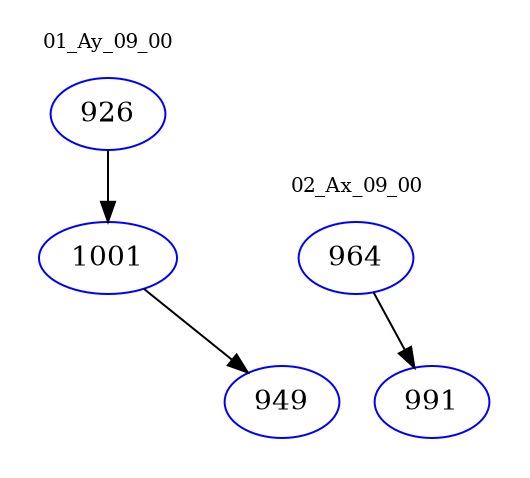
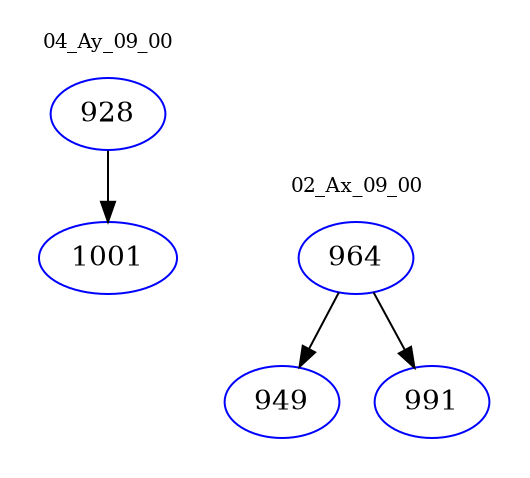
(108, 43) -> (108, 43)
(108, 114) -> (108, 114)
(188, 324) -> (324, 321)
